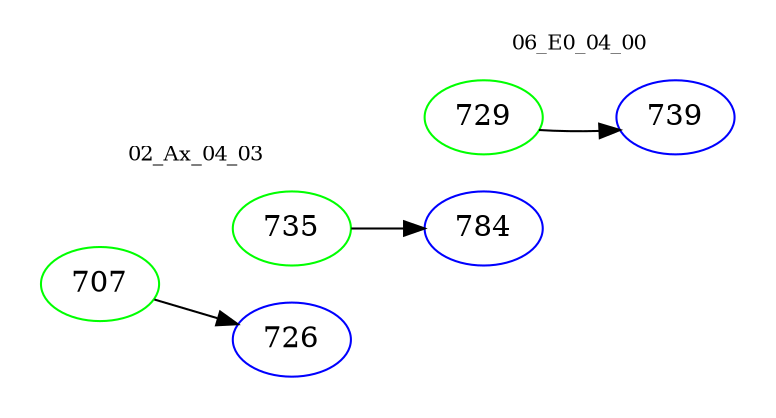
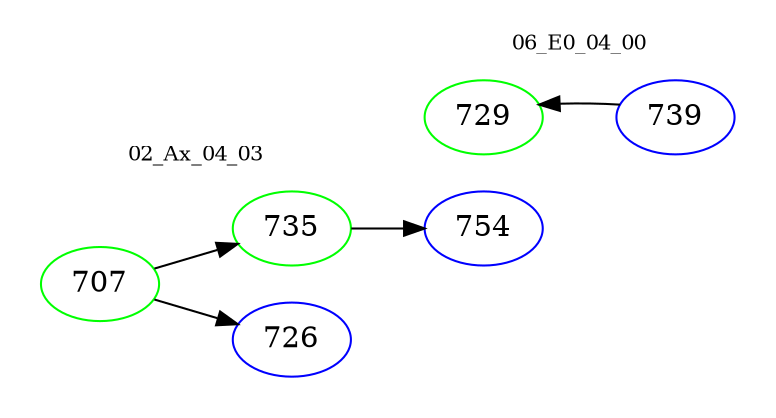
(569, 131) -> (590, 104)
(484, 228) -> (484, 228)
none -> (186, 259)
